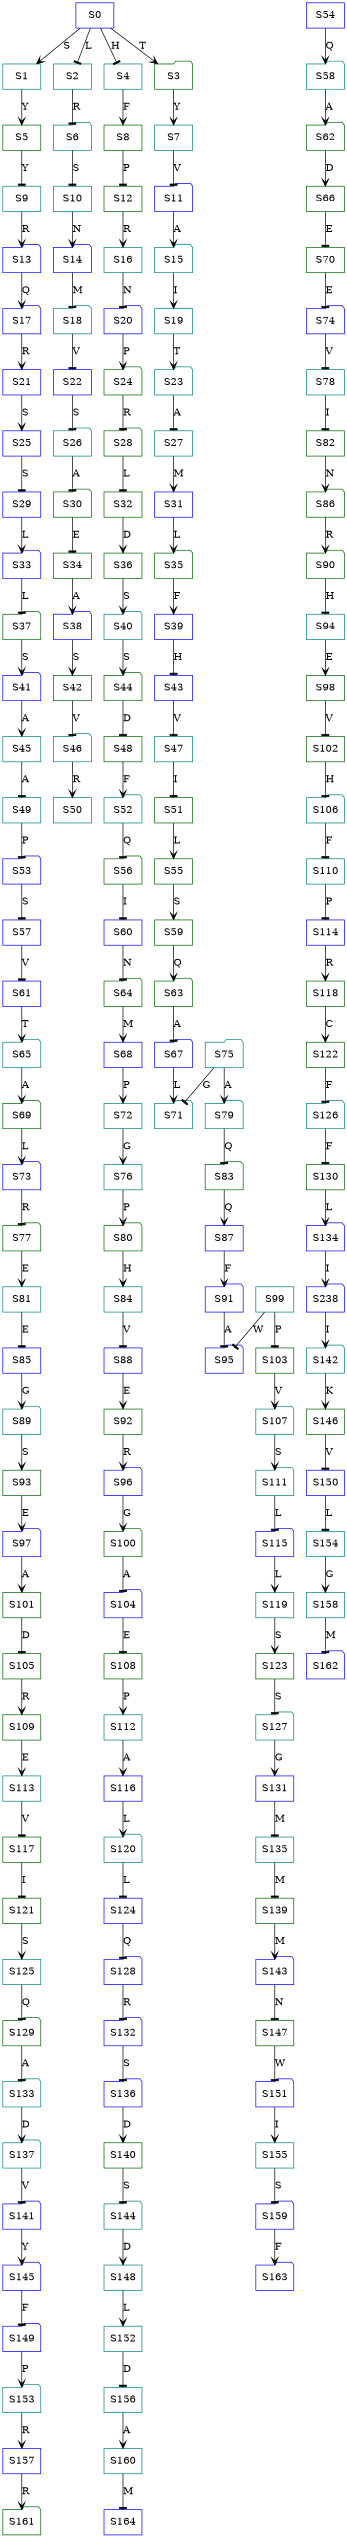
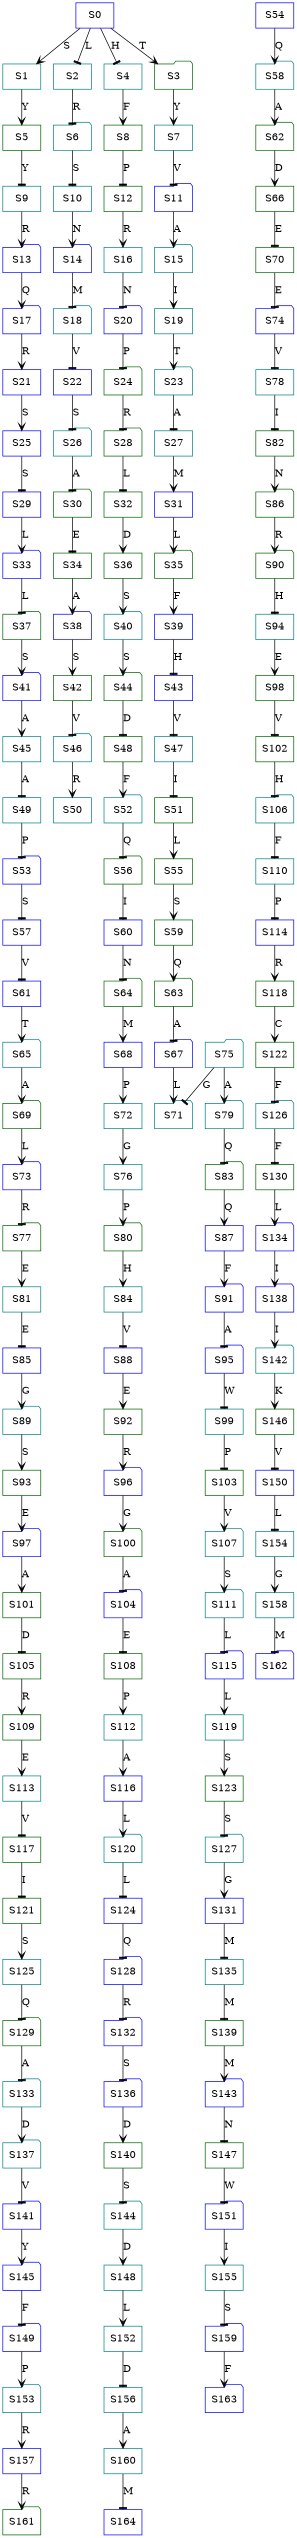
(123, 348) -> (123, 350)
(325, 1299) -> (275, 1299)
(251, 1329) -> (224, 1389)
